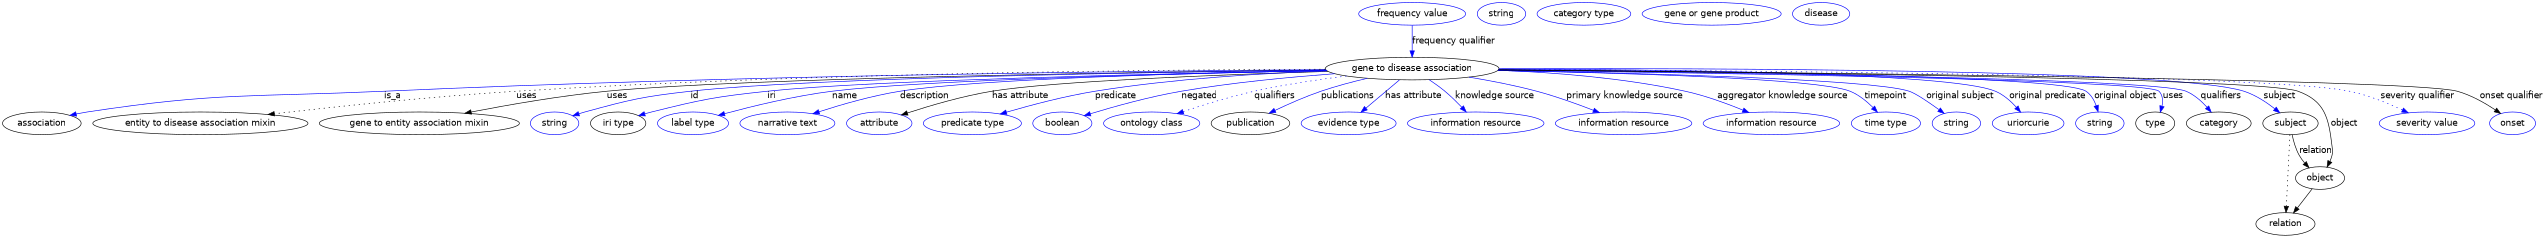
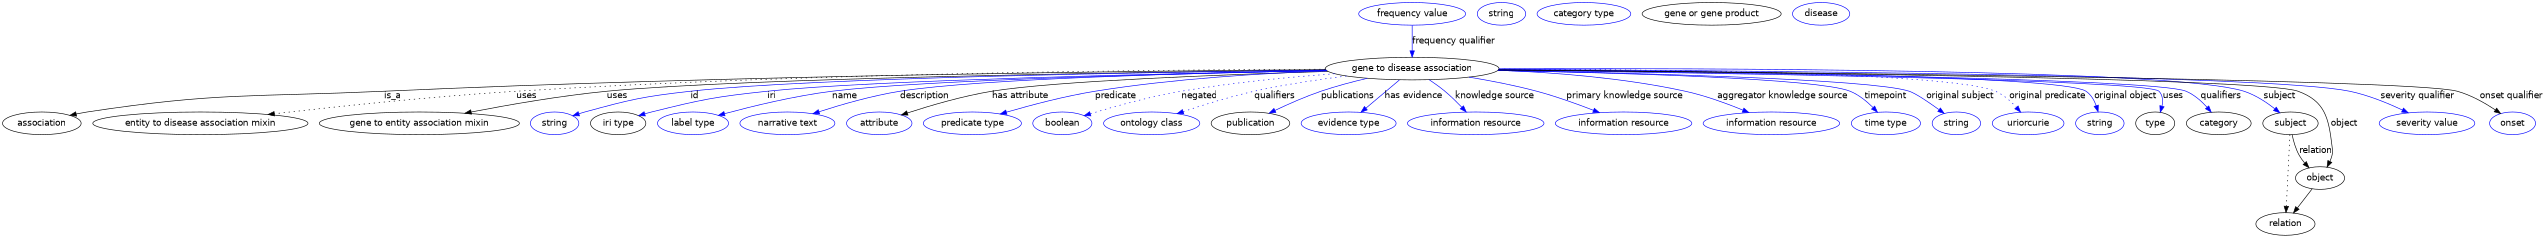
(1712, 14) -> (1712, 14)
(1761, 73) -> (1761, 73)
(1953, 74) -> (1953, 74)
(575, 84) -> (575, 84)
(1211, 87) -> (1211, 87)
(1413, 96) -> (1413, 96)
